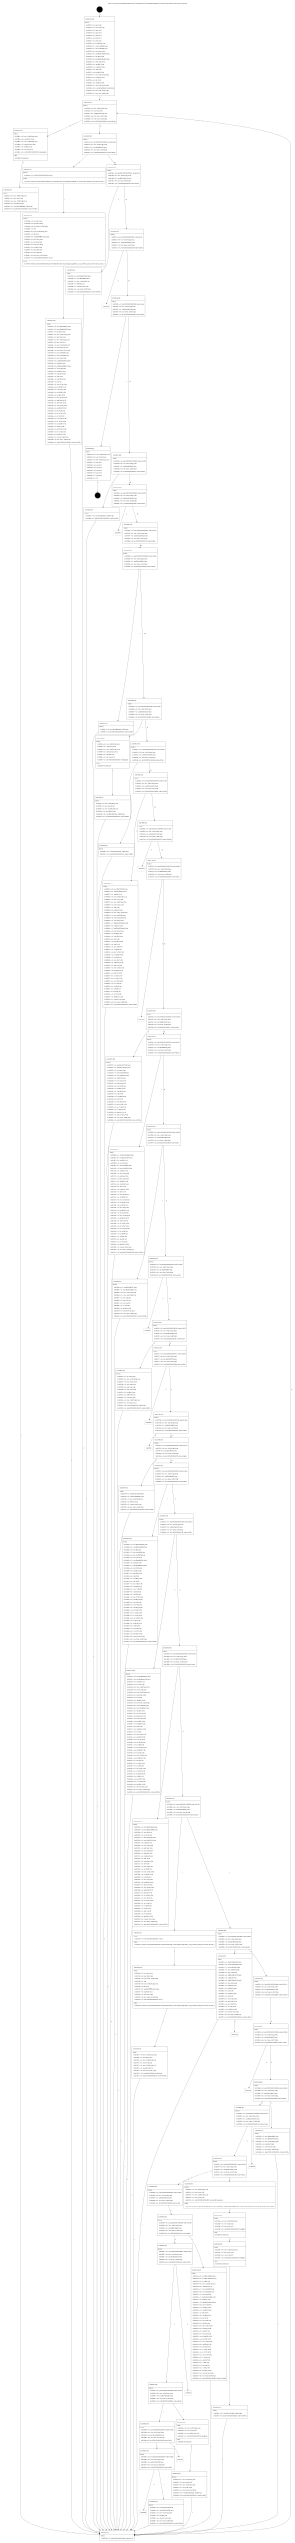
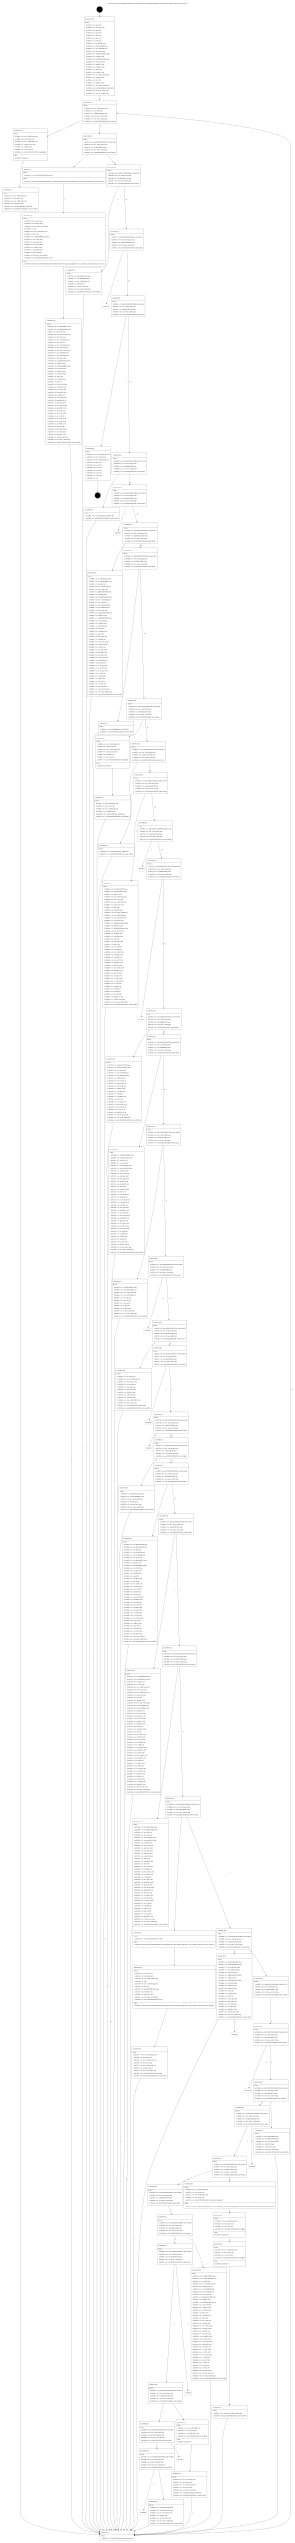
none -> (105, 634)
